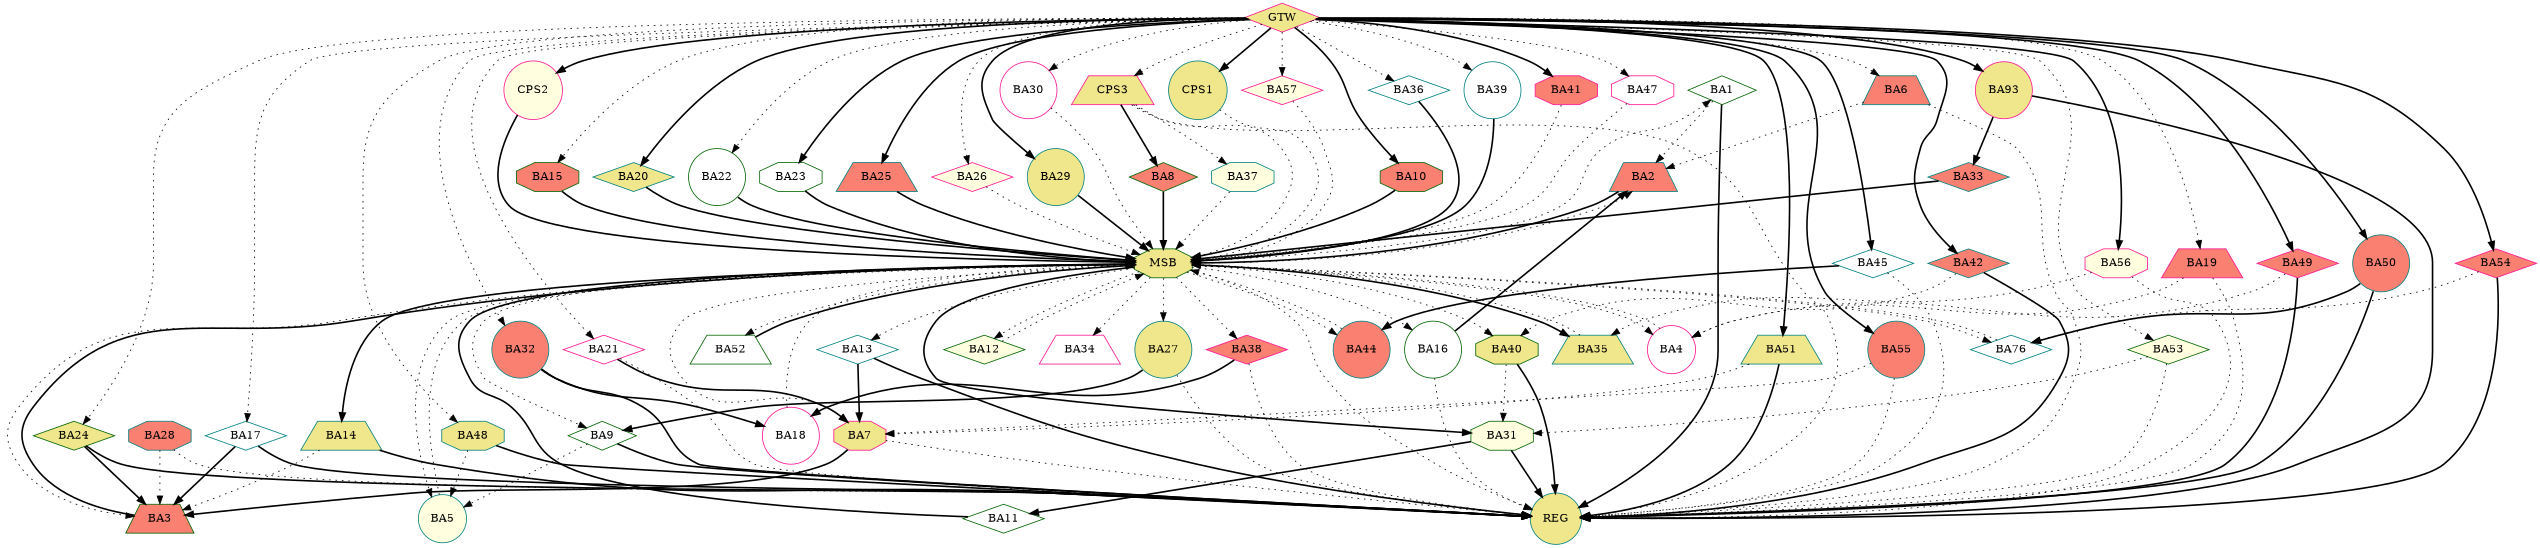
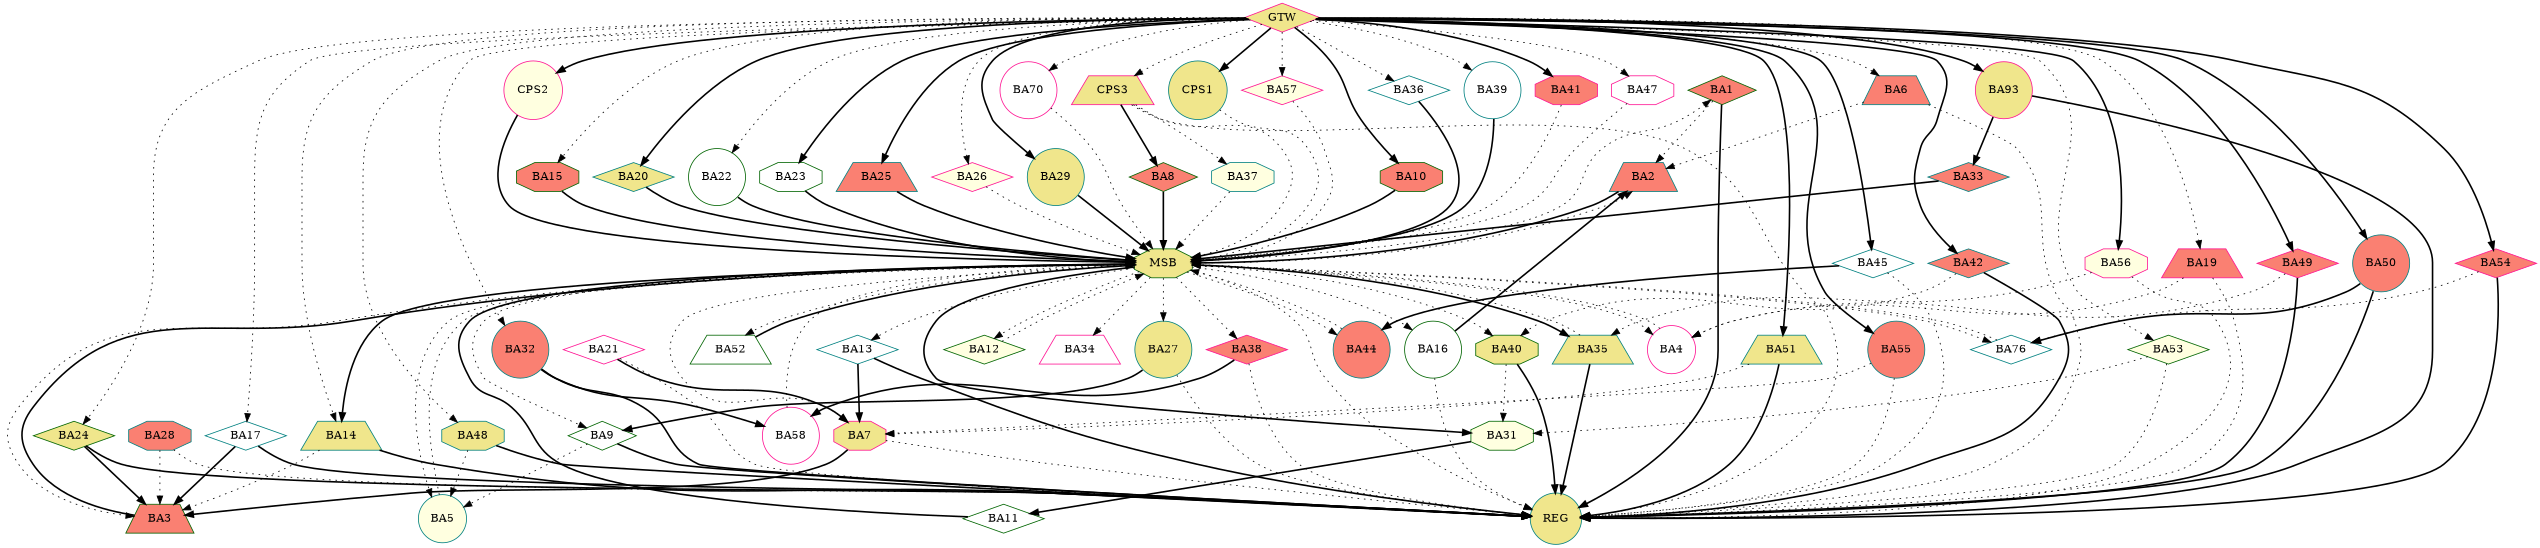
(504, 59) -> (396, 54)
(1029, 90) -> (1029, 90)
(1722, 90) -> (1722, 90)
(791, 436) -> (791, 436)
(1524, 470) -> (1576, 425)
